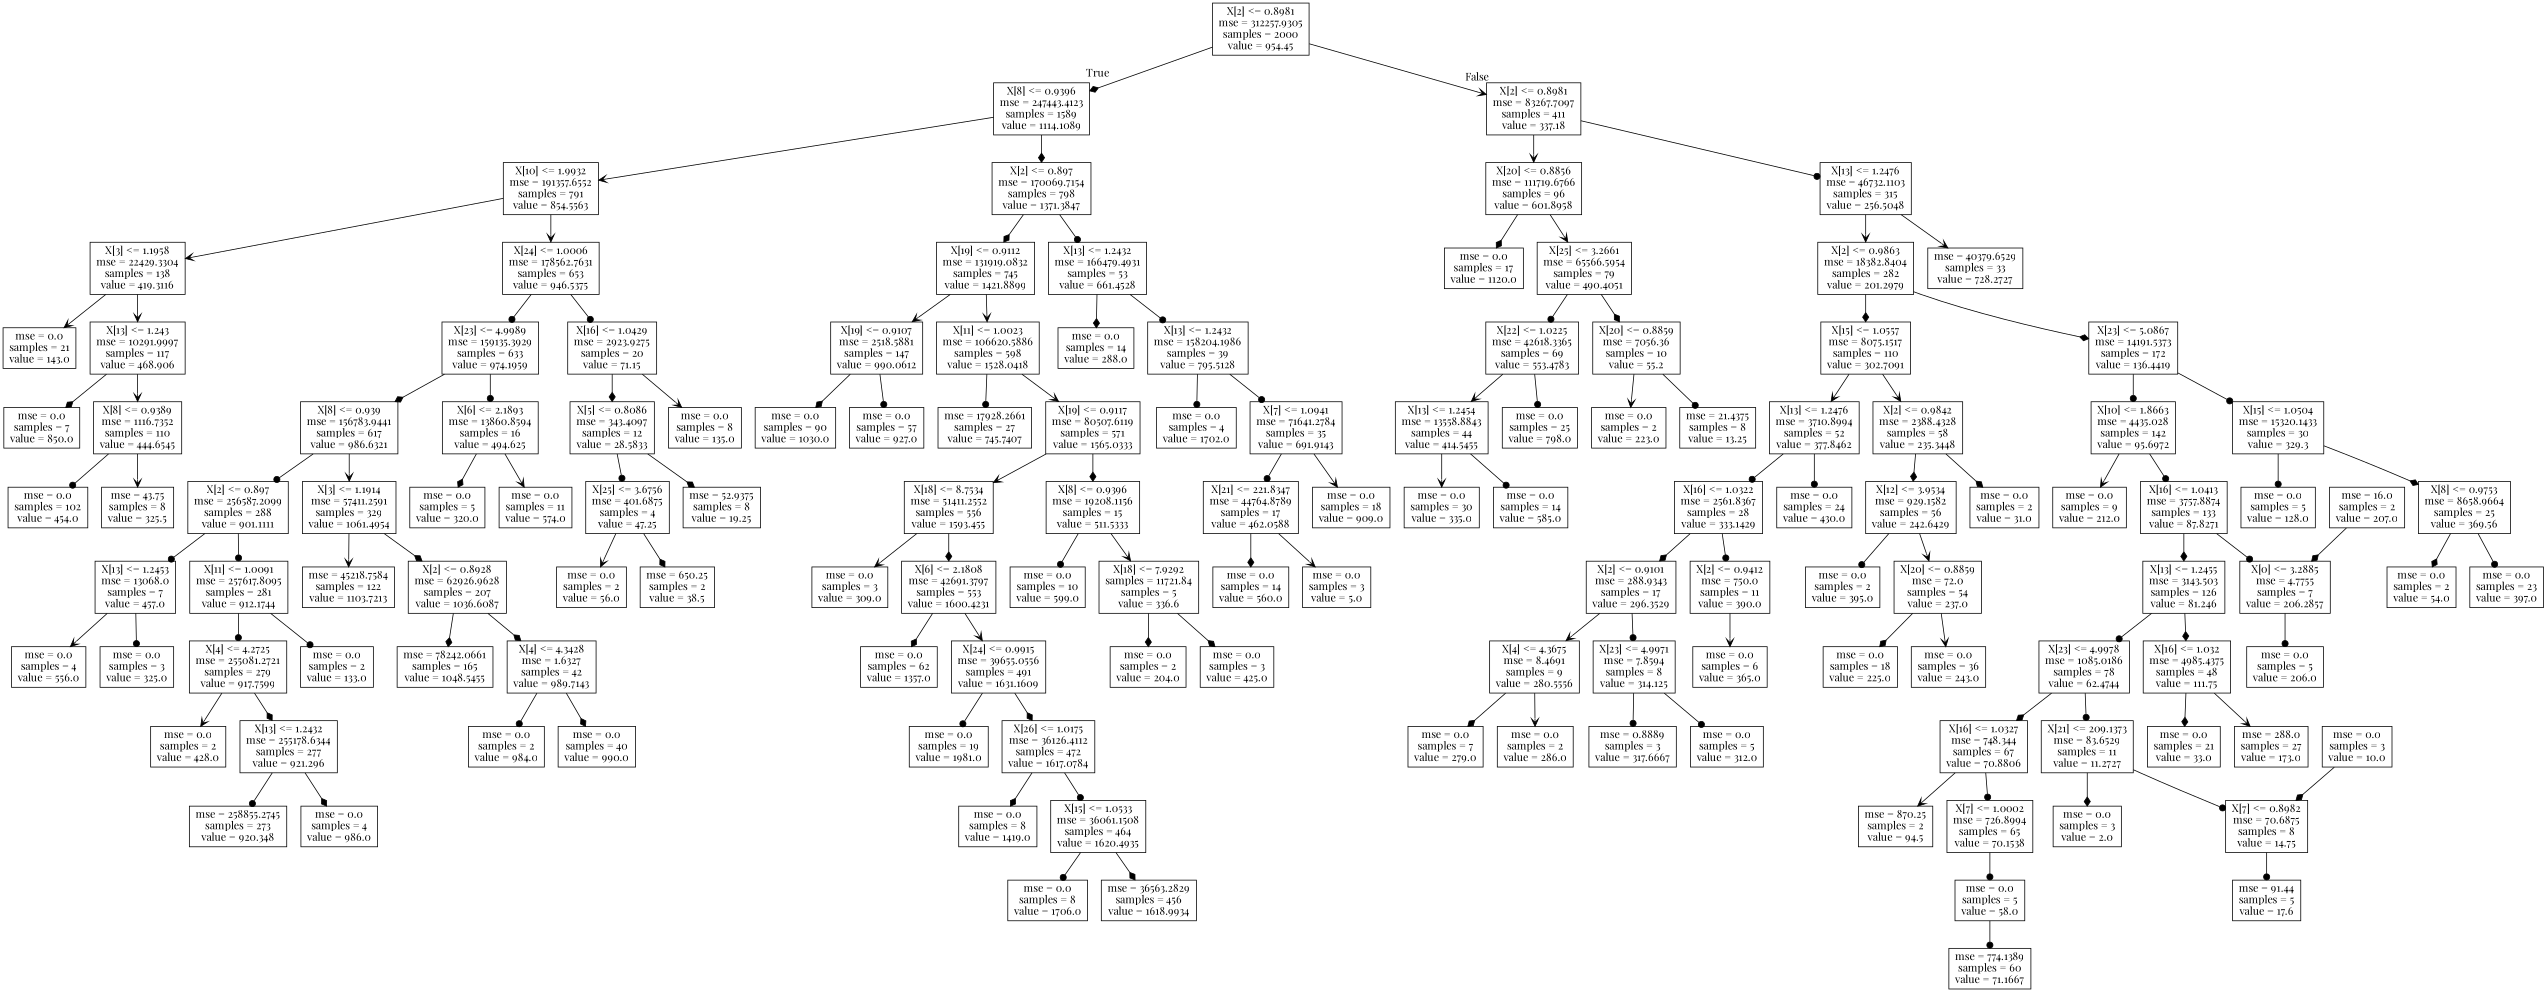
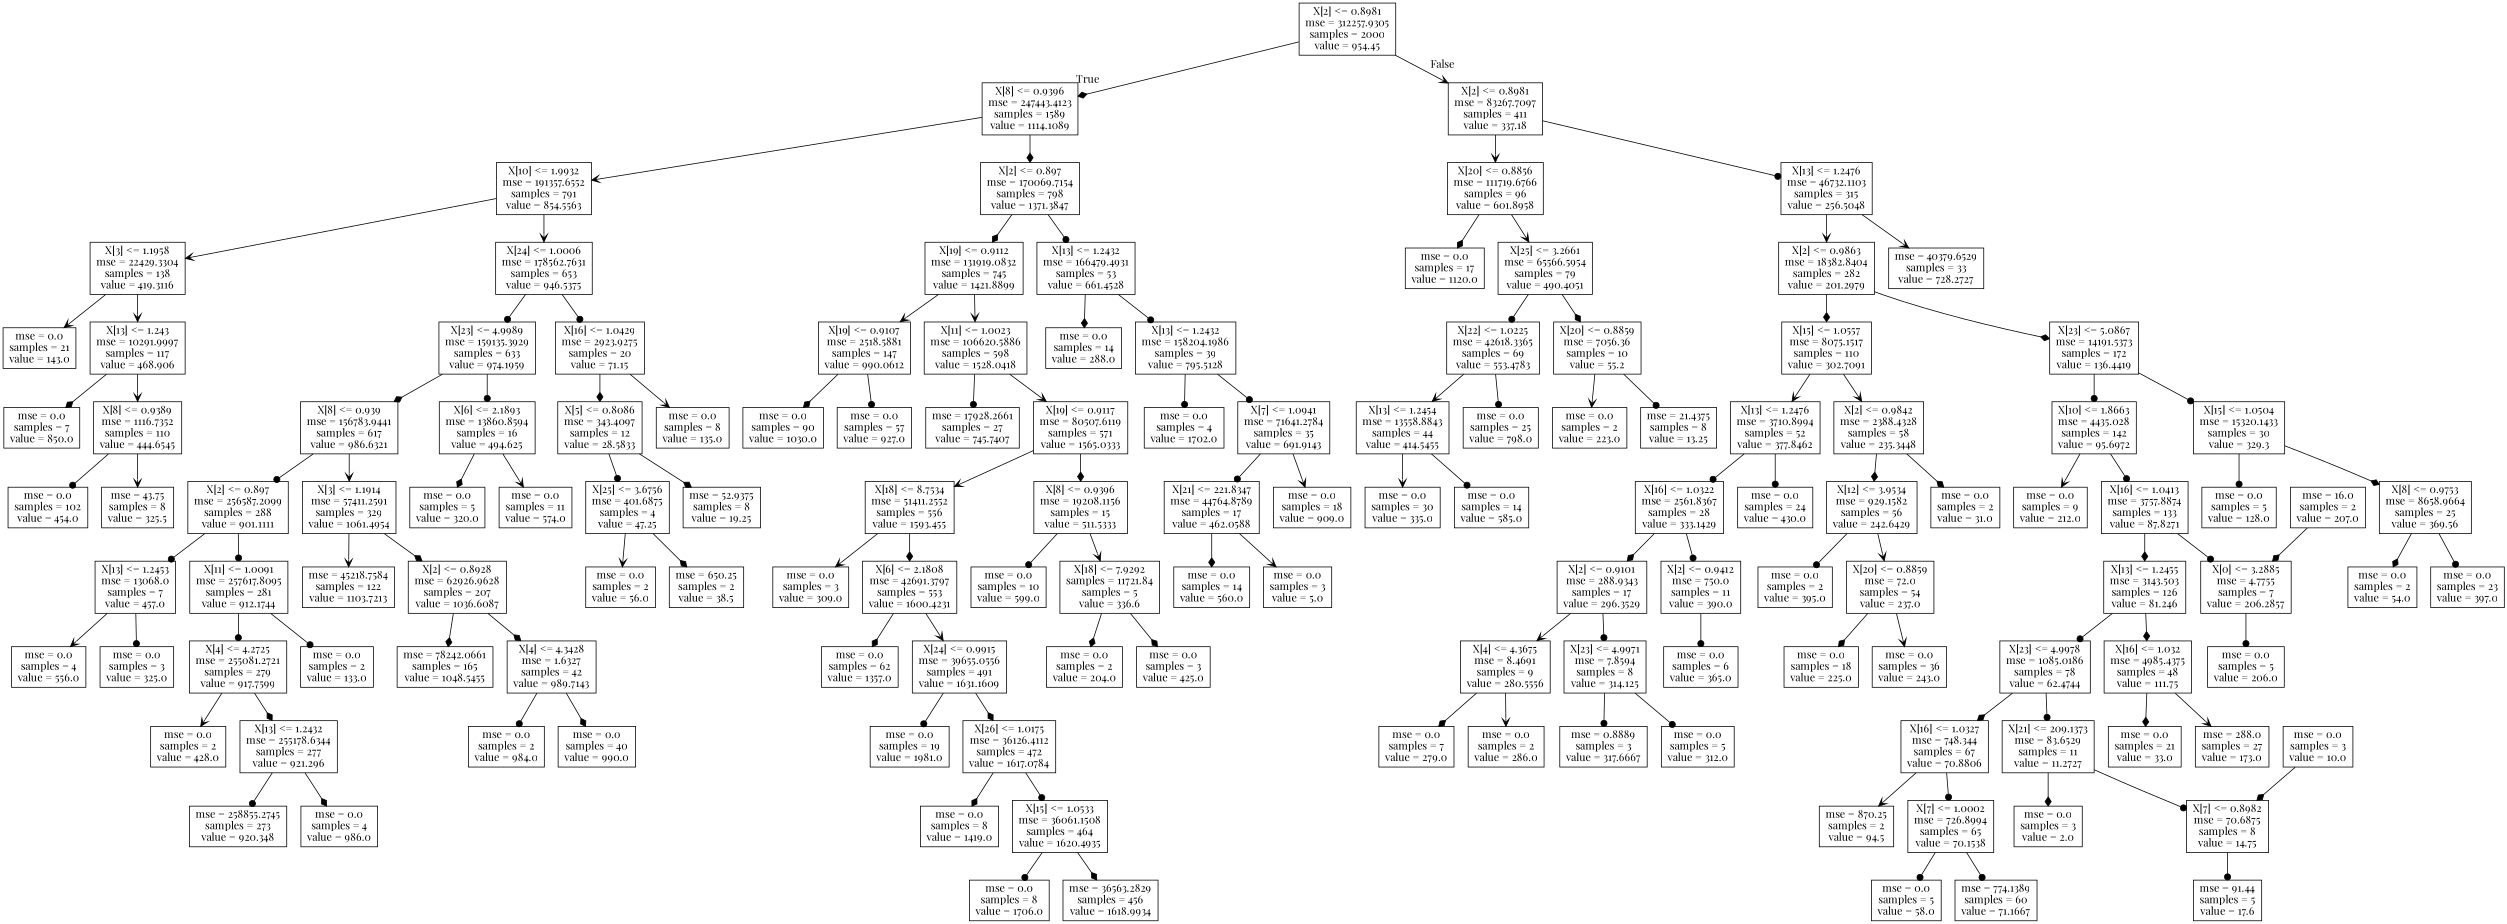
(1730, 626) -> (1701, 627)
(1990, 931) -> (1973, 864)
